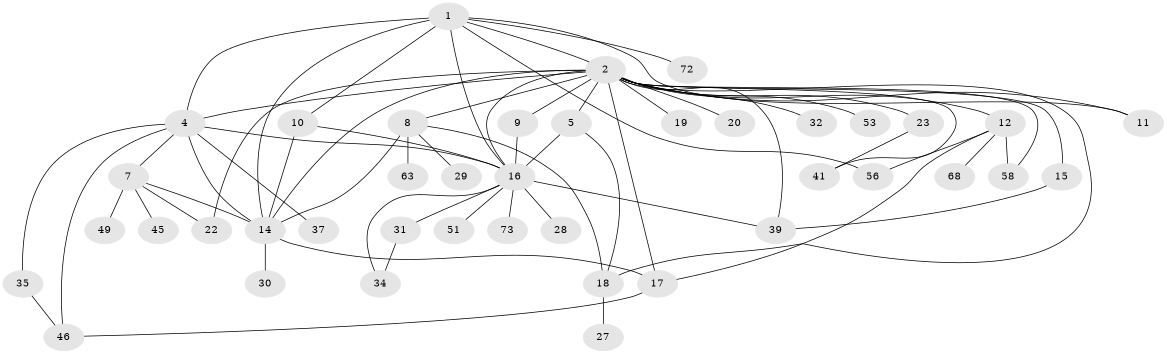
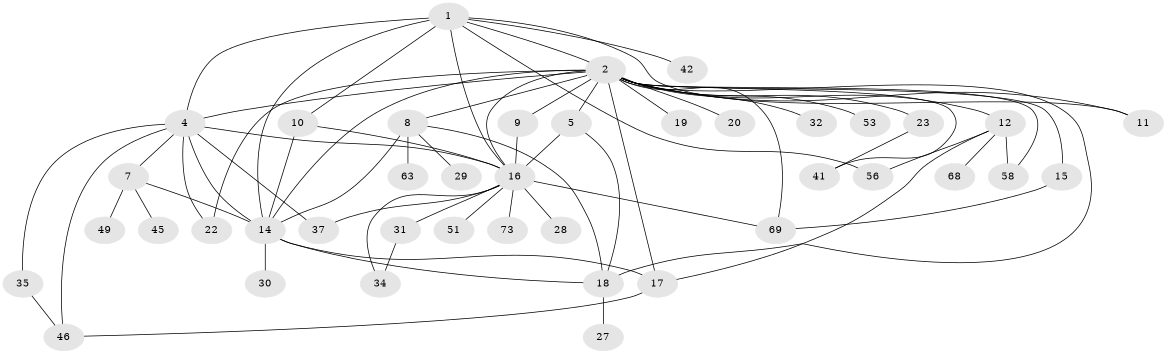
(687, 70) -> (687, 70)
(170, 204) -> (185, 180)
none -> (417, 204)
(776, 230) -> (776, 230)
none -> (430, 271)
